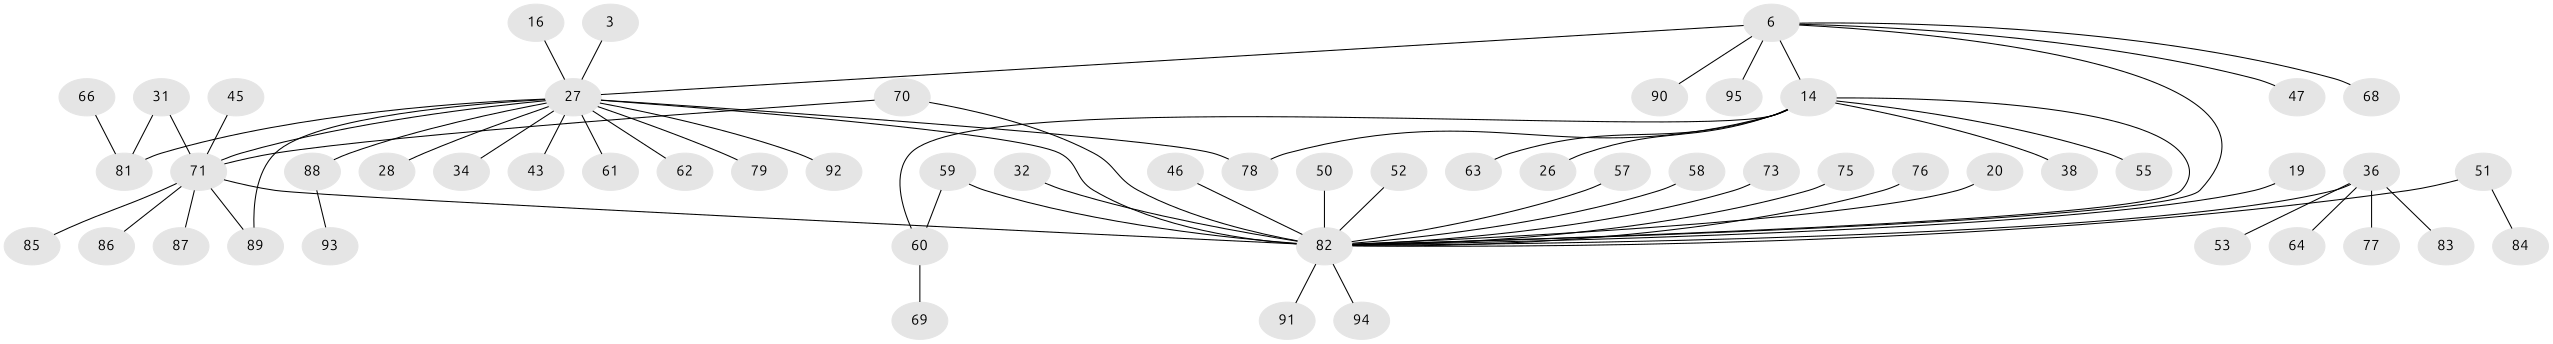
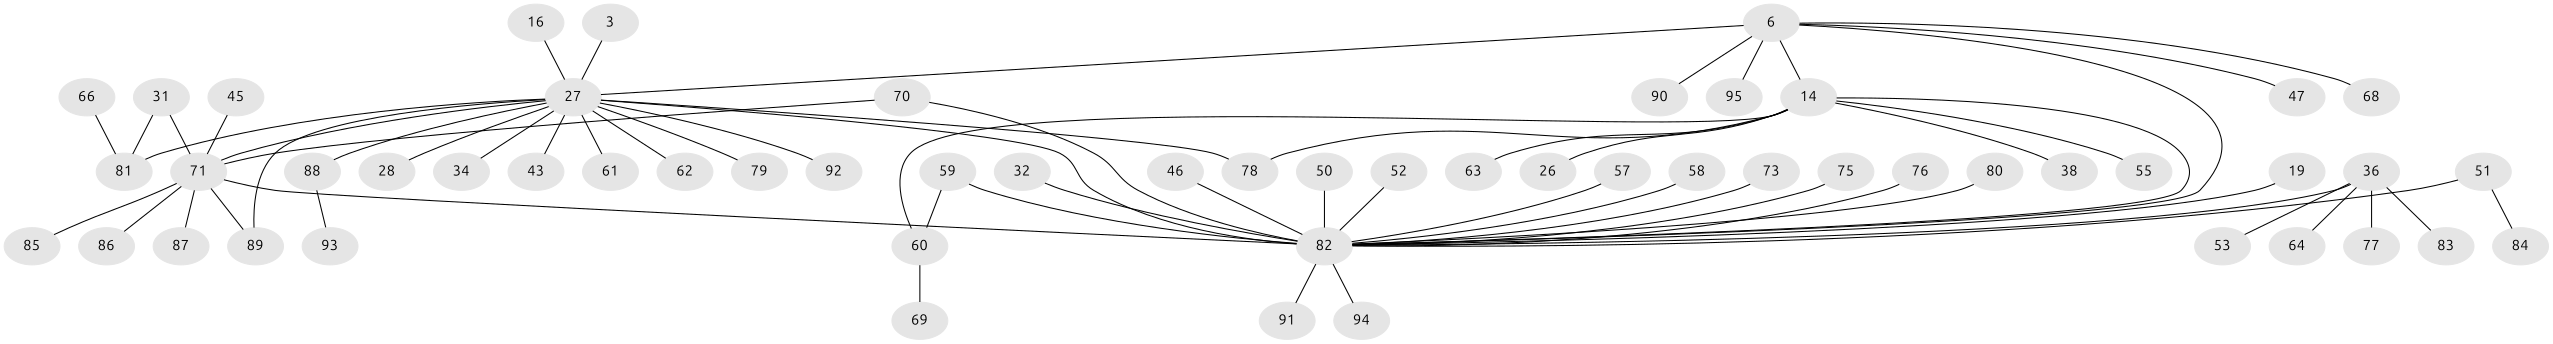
(1995, 172) -> (1995, 172)
